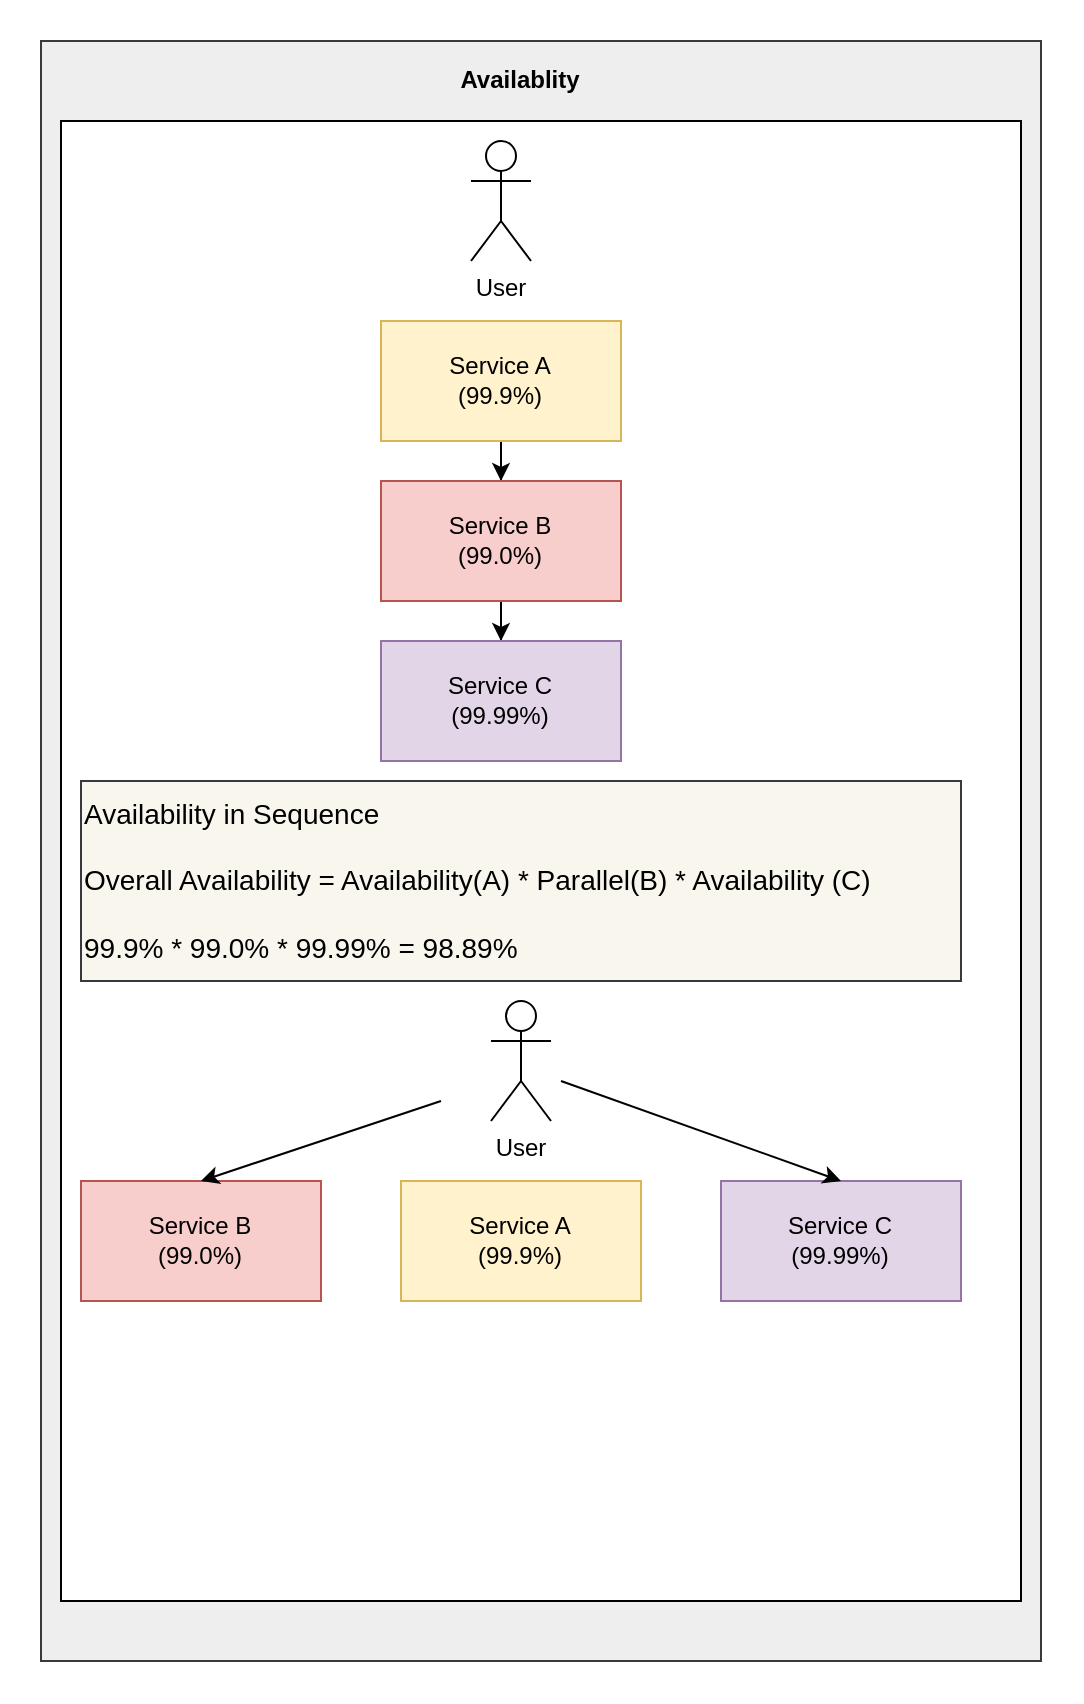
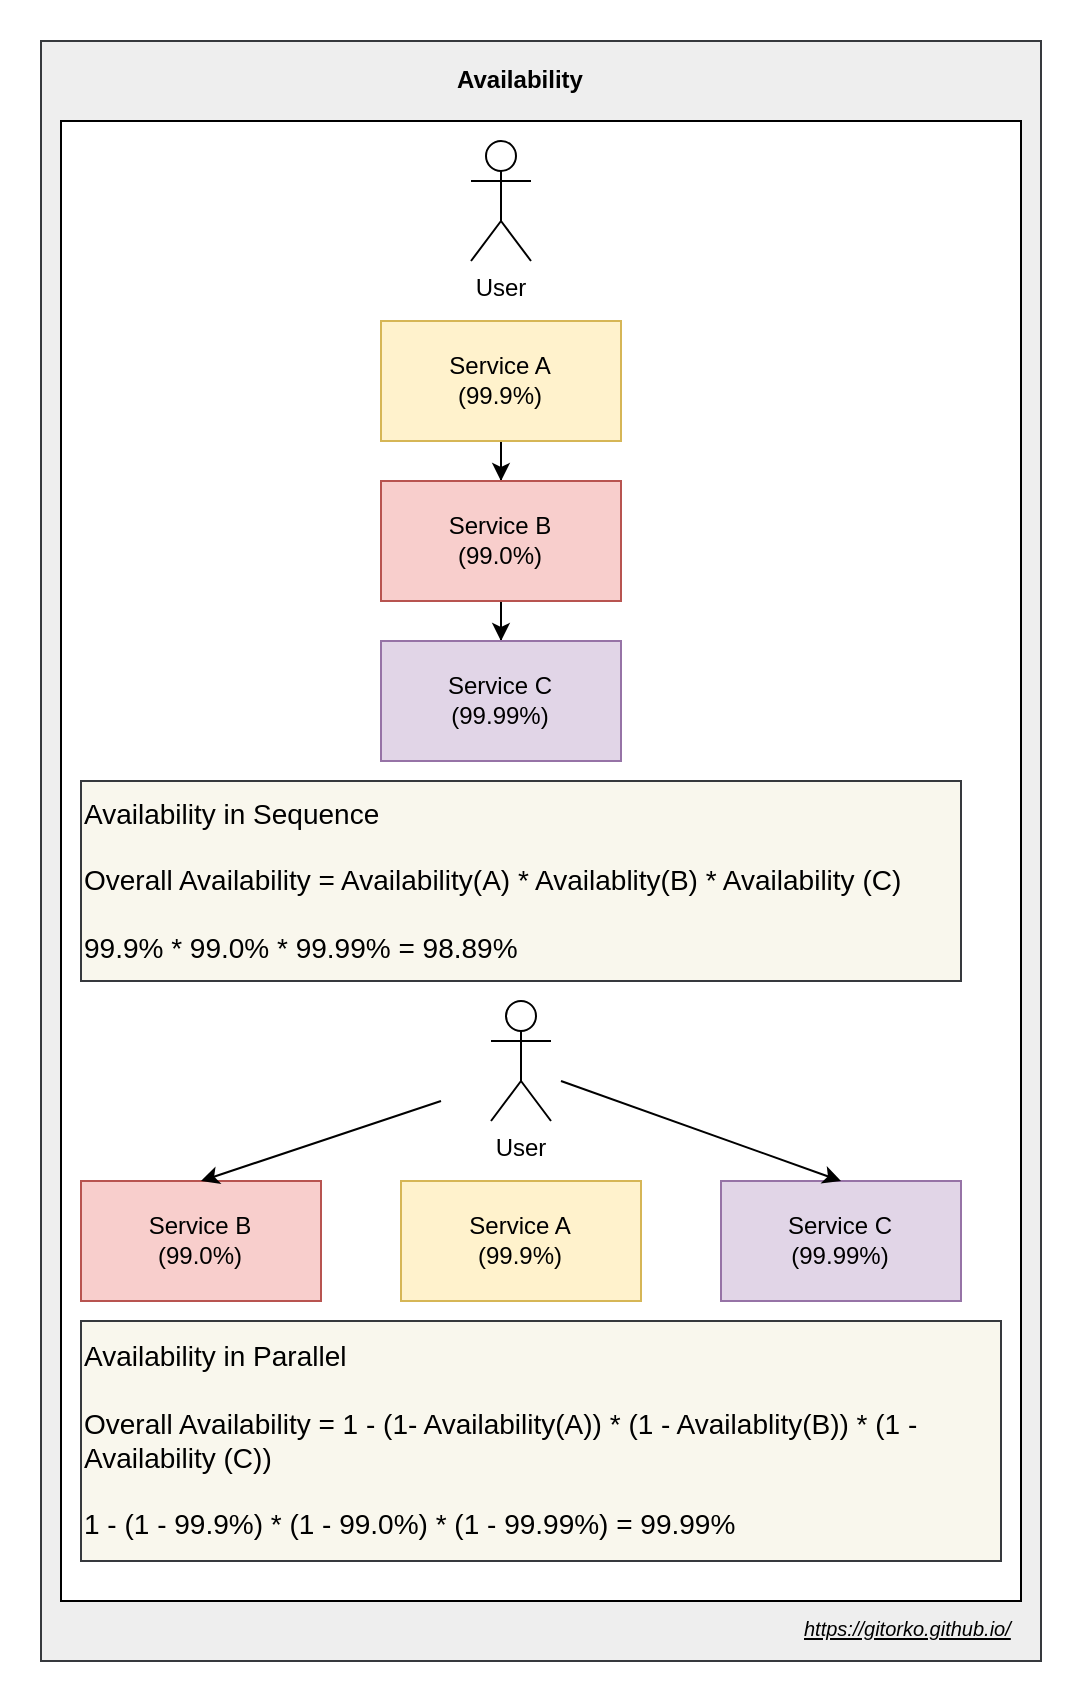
(521, 81) -> (521, 81)
(475, 881) -> (492, 881)
none -> (541, 1441)
none -> (911, 1631)
